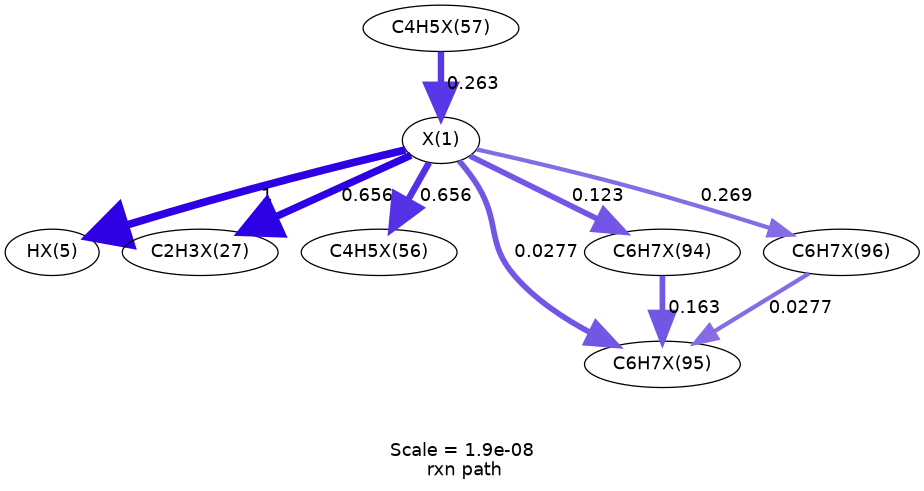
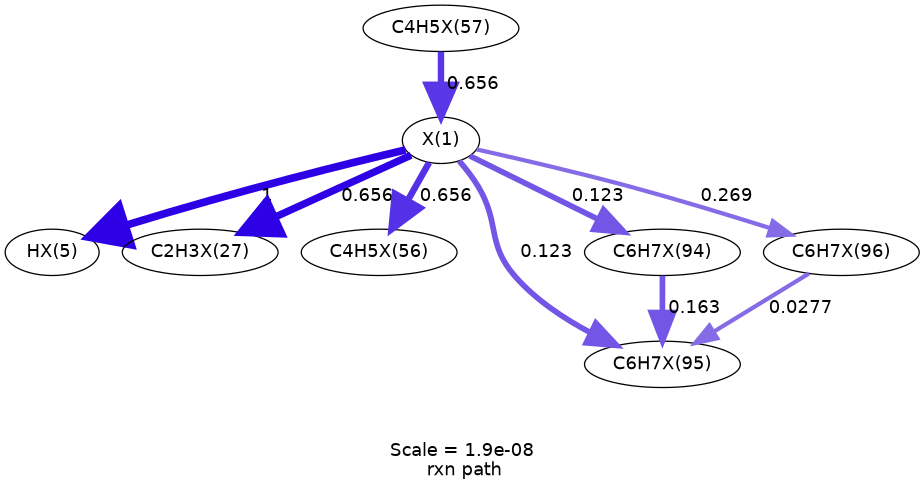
(471, 84) -> (471, 84)
(544, 252) -> (544, 252)
